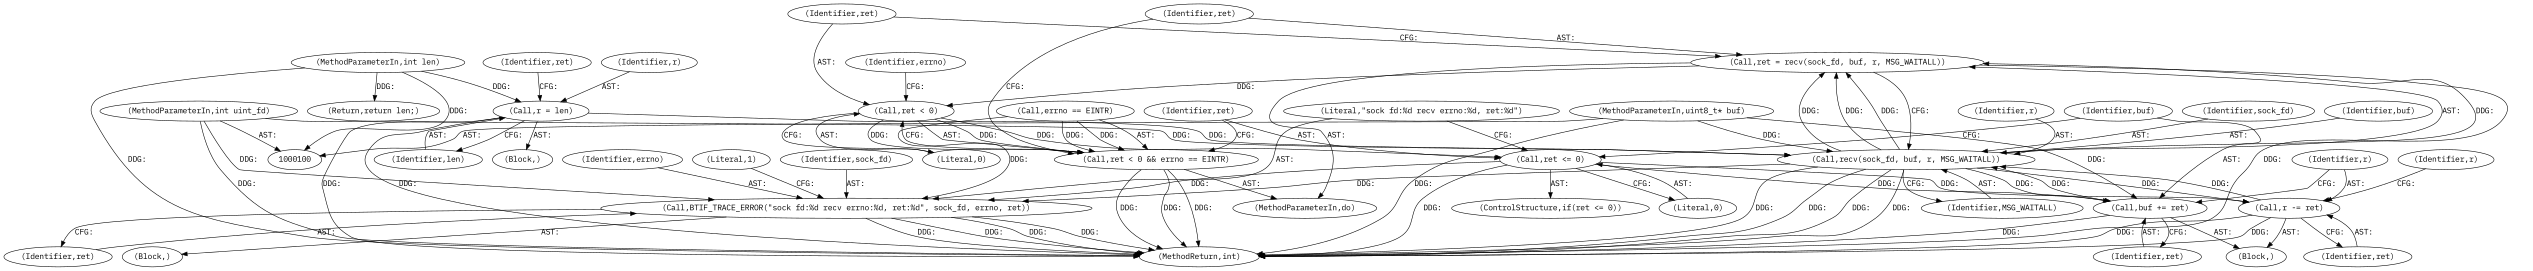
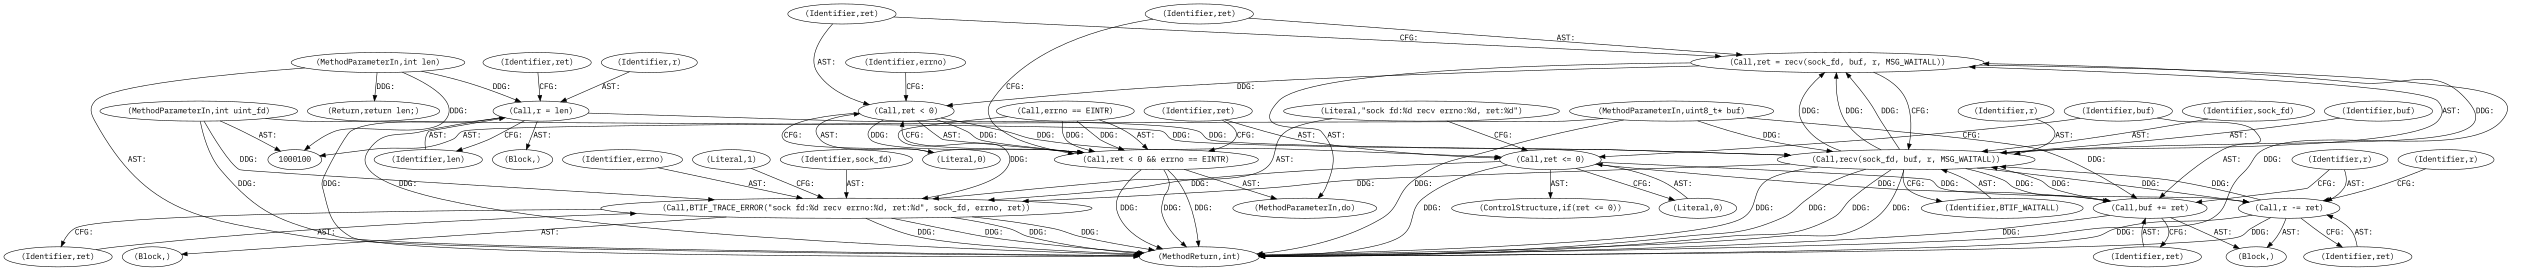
(140, 160) -> (140, 160)
(2002, 208) -> (2002, 208)
